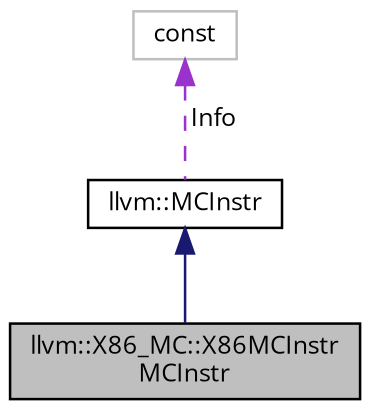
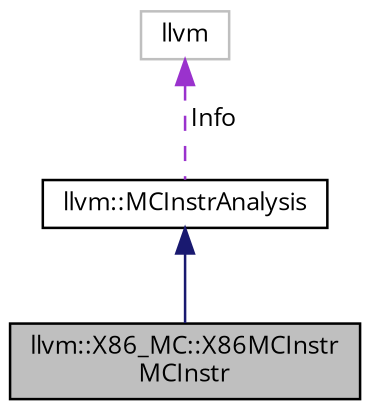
(185, 35) -> (185, 35)
(185, 204) -> (185, 204)
